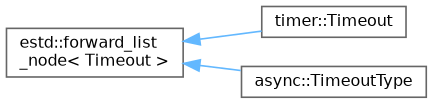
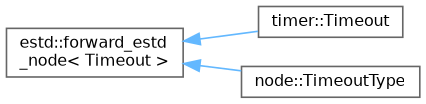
(95, 53) -> (95, 53)
(334, 82) -> (331, 82)
